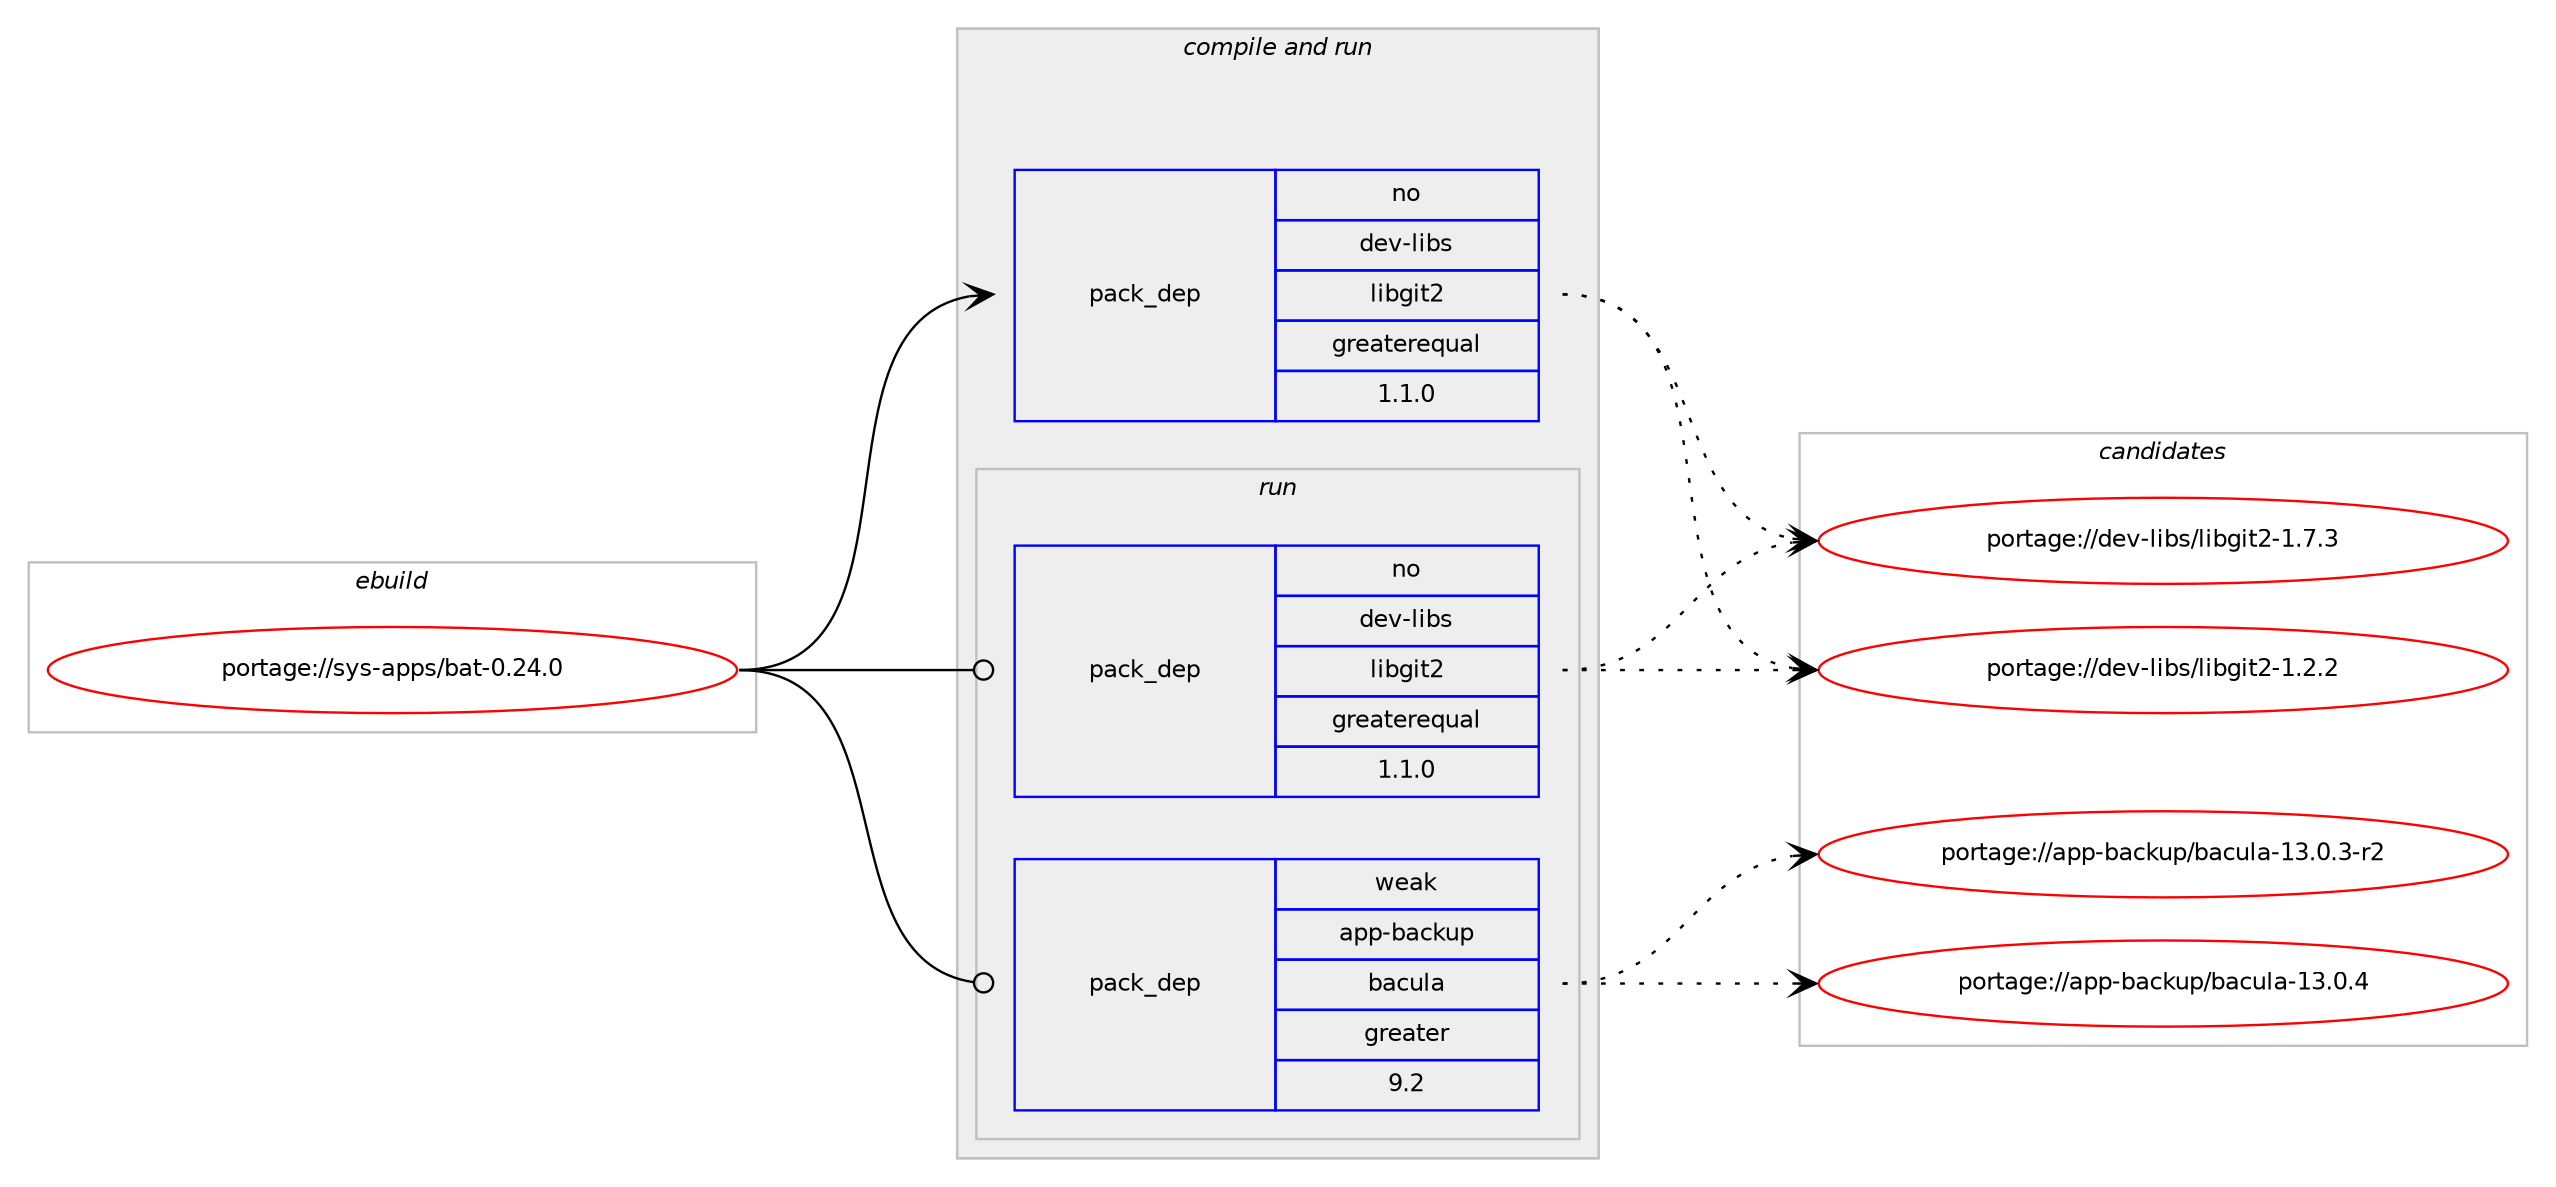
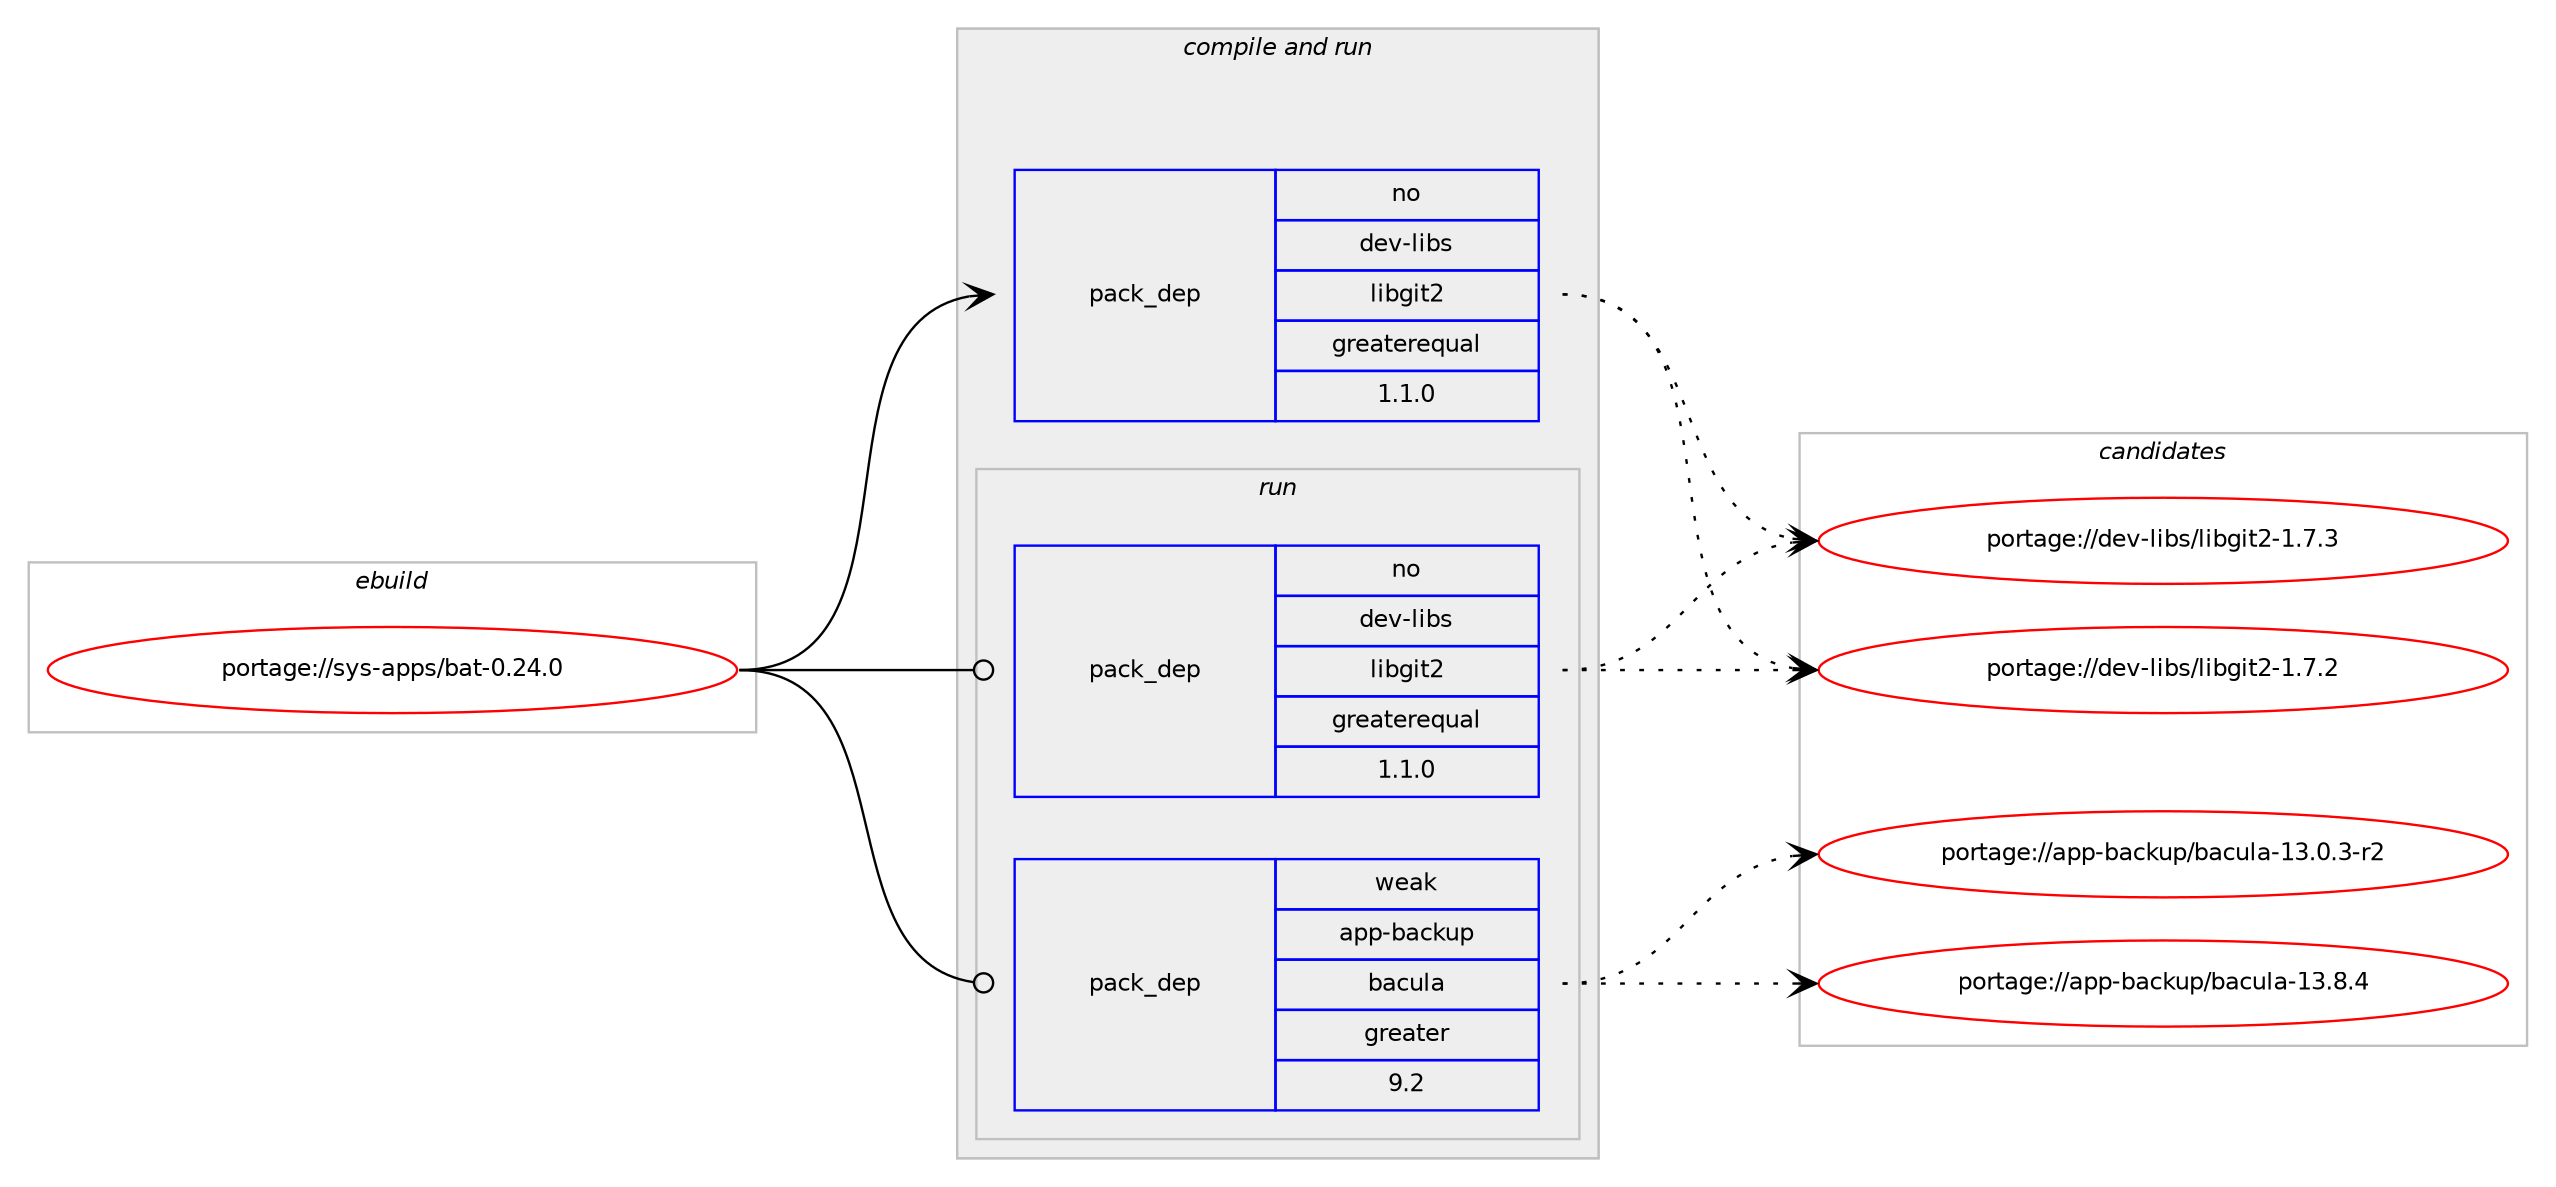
(2163, 670) -> (2163, 670)
(2163, 984) -> (2163, 984)
